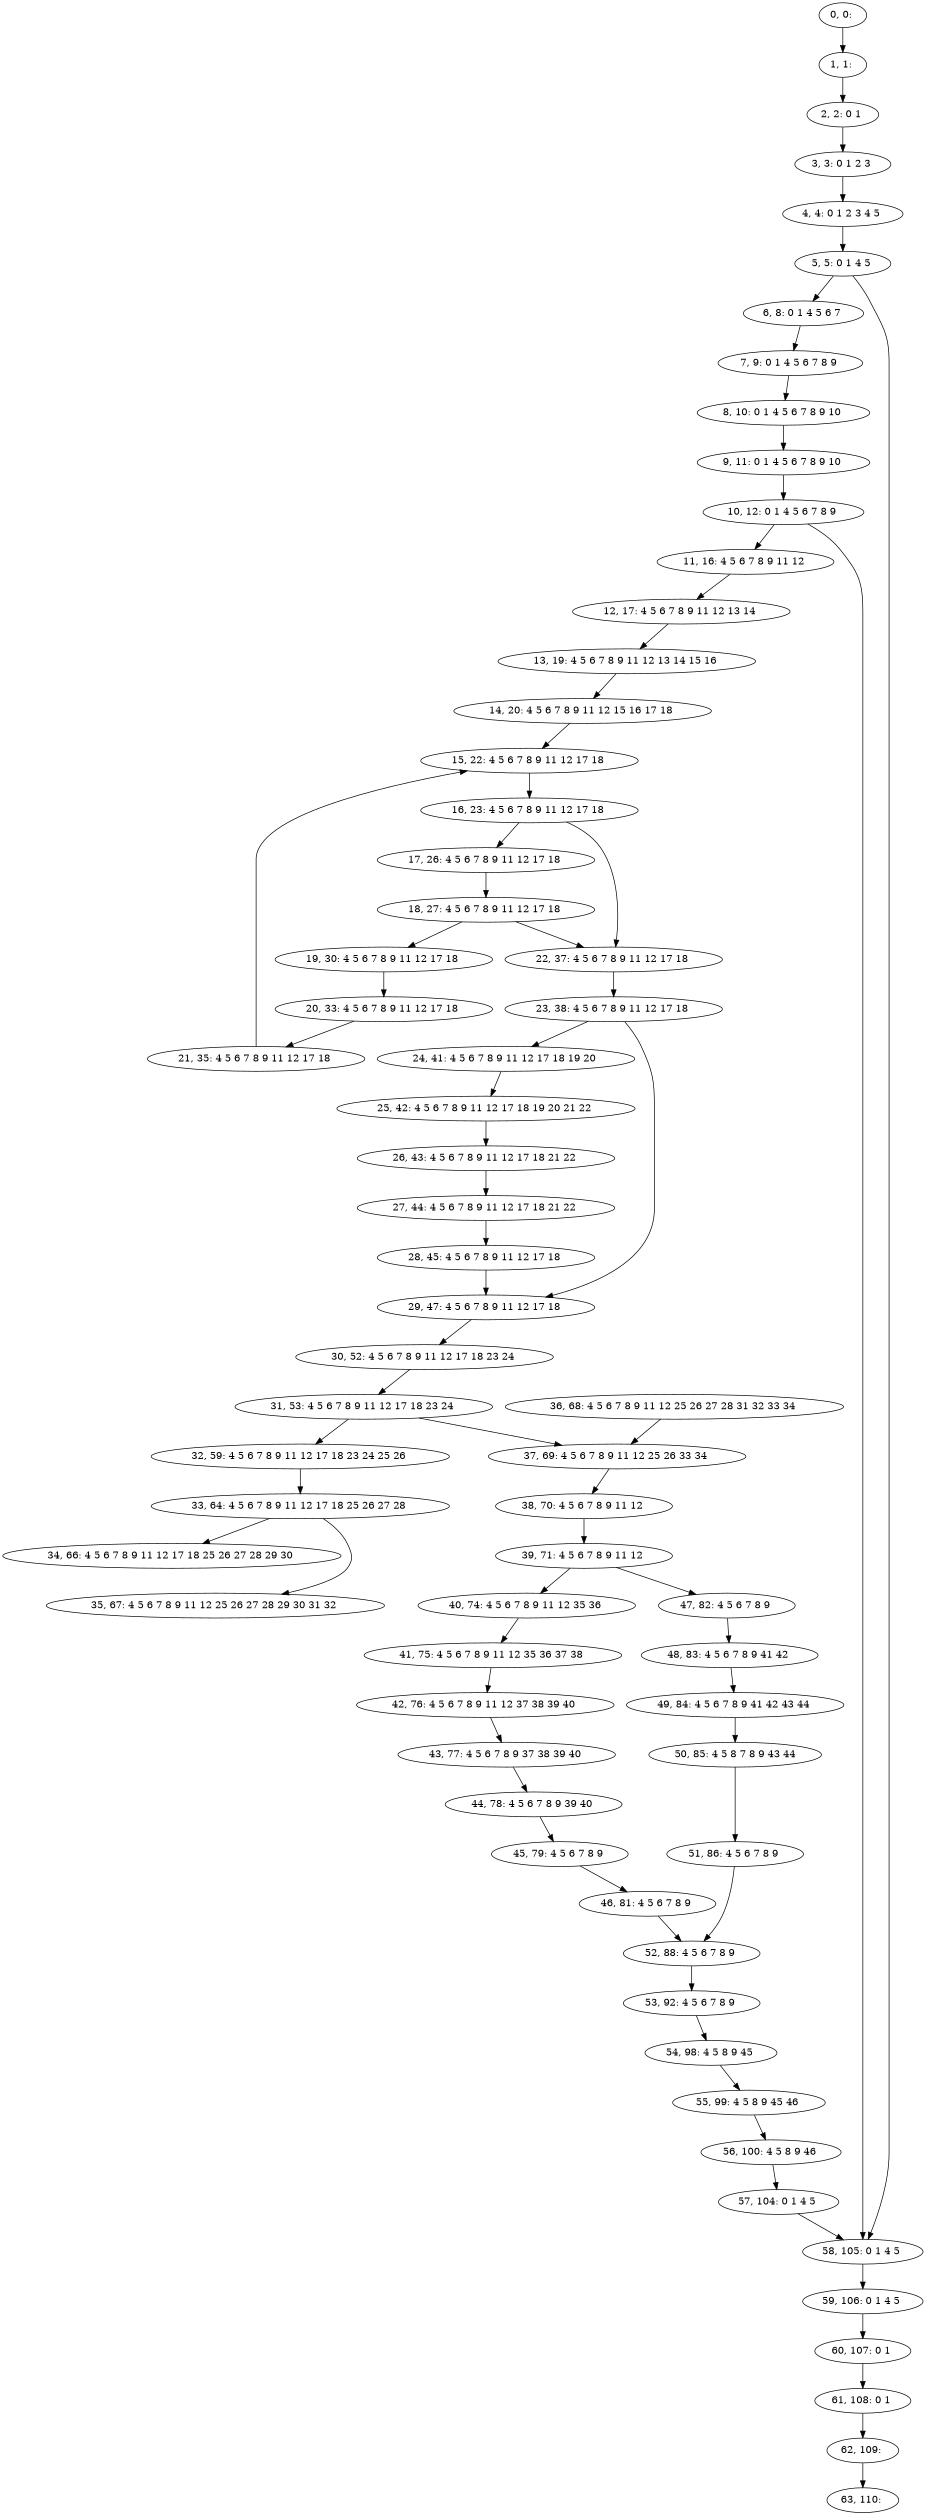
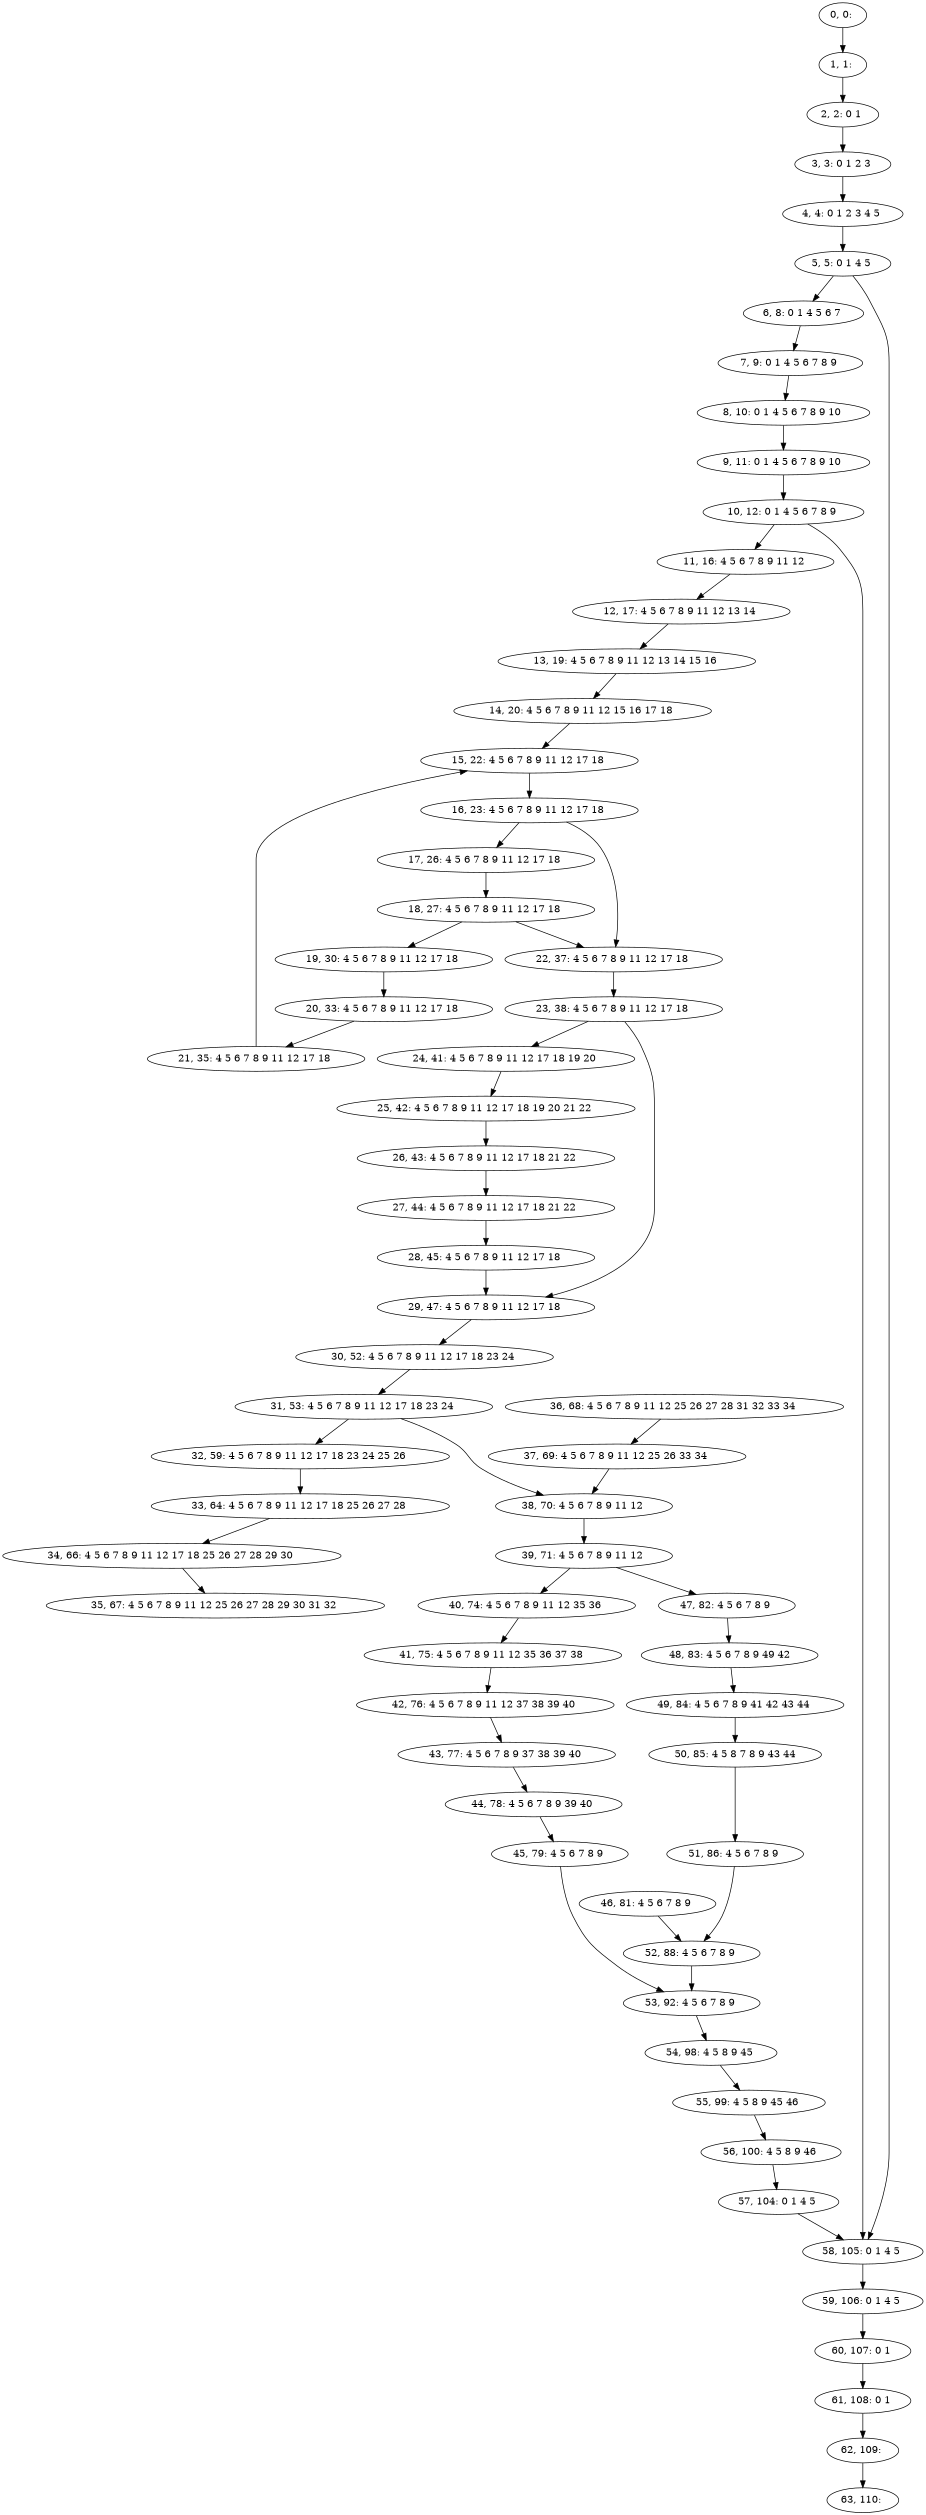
(487, 1431) -> (469, 1456)
(346, 1569) -> (191, 1578)
(730, 1655) -> (730, 1655)
(600, 1877) -> (590, 1942)
